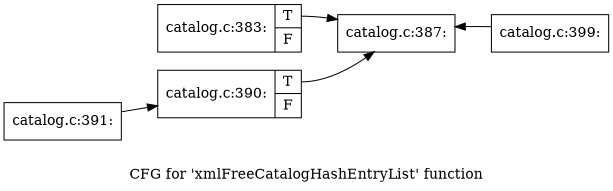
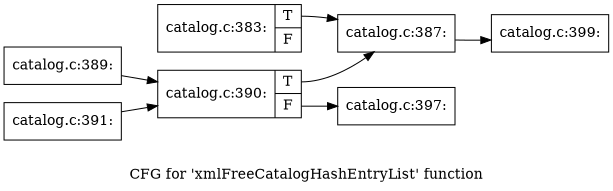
(478, 27) -> (468, 40)
none -> (63, 66)
none -> (396, 106)
